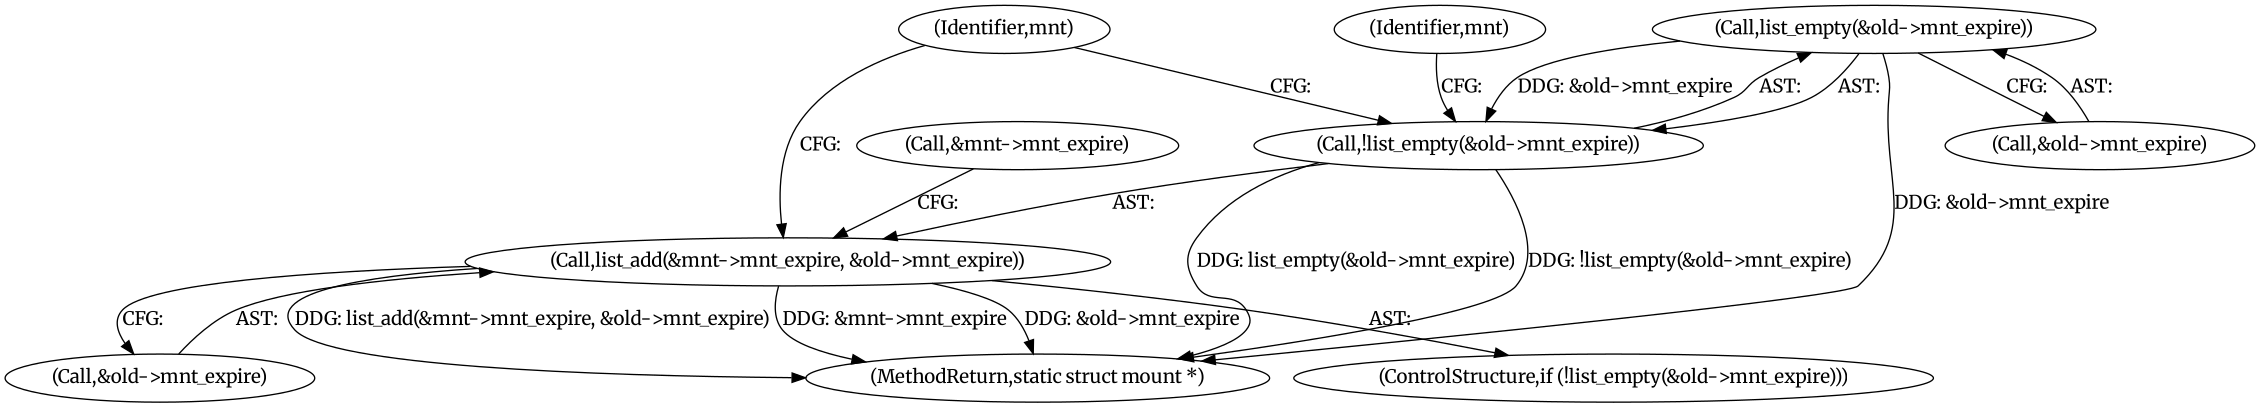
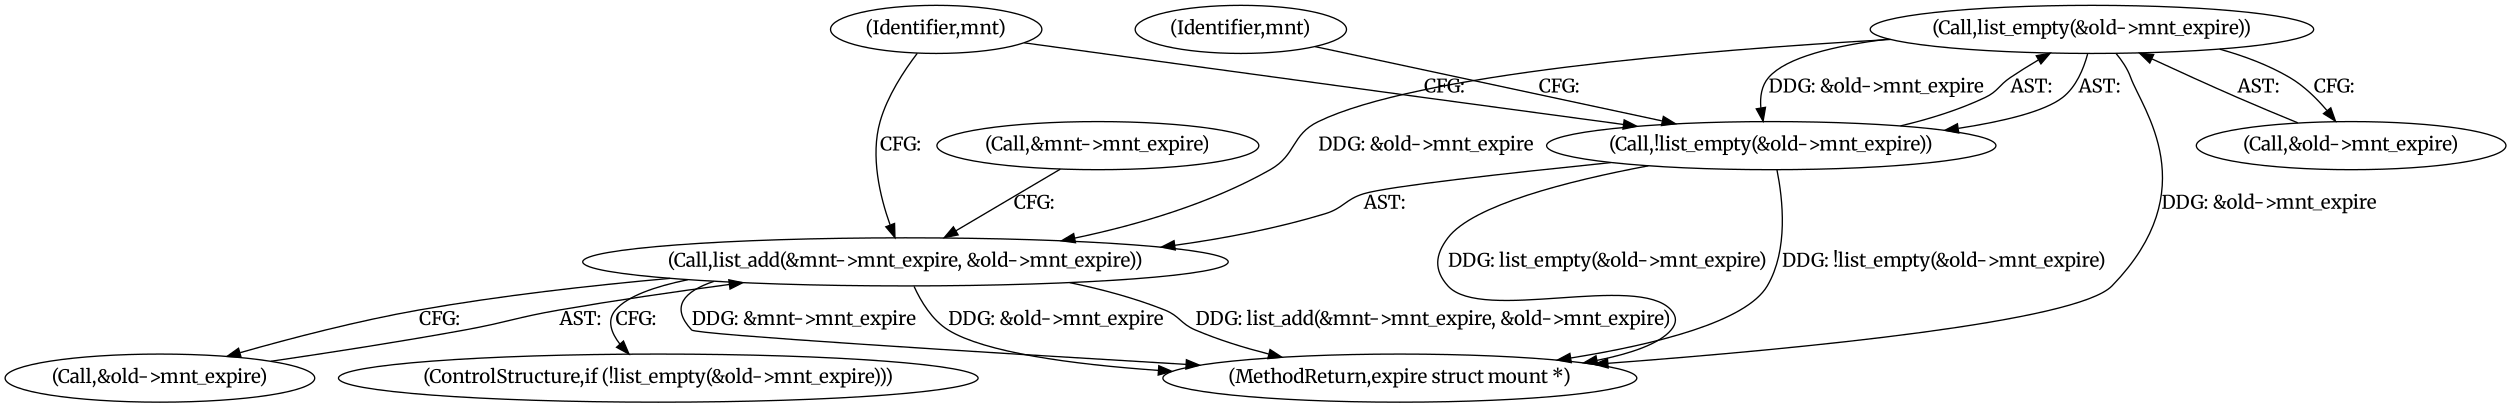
none -> (1443, 86)
(1392, 320) -> (638, 320)
(1038, 378) -> (1400, 378)
